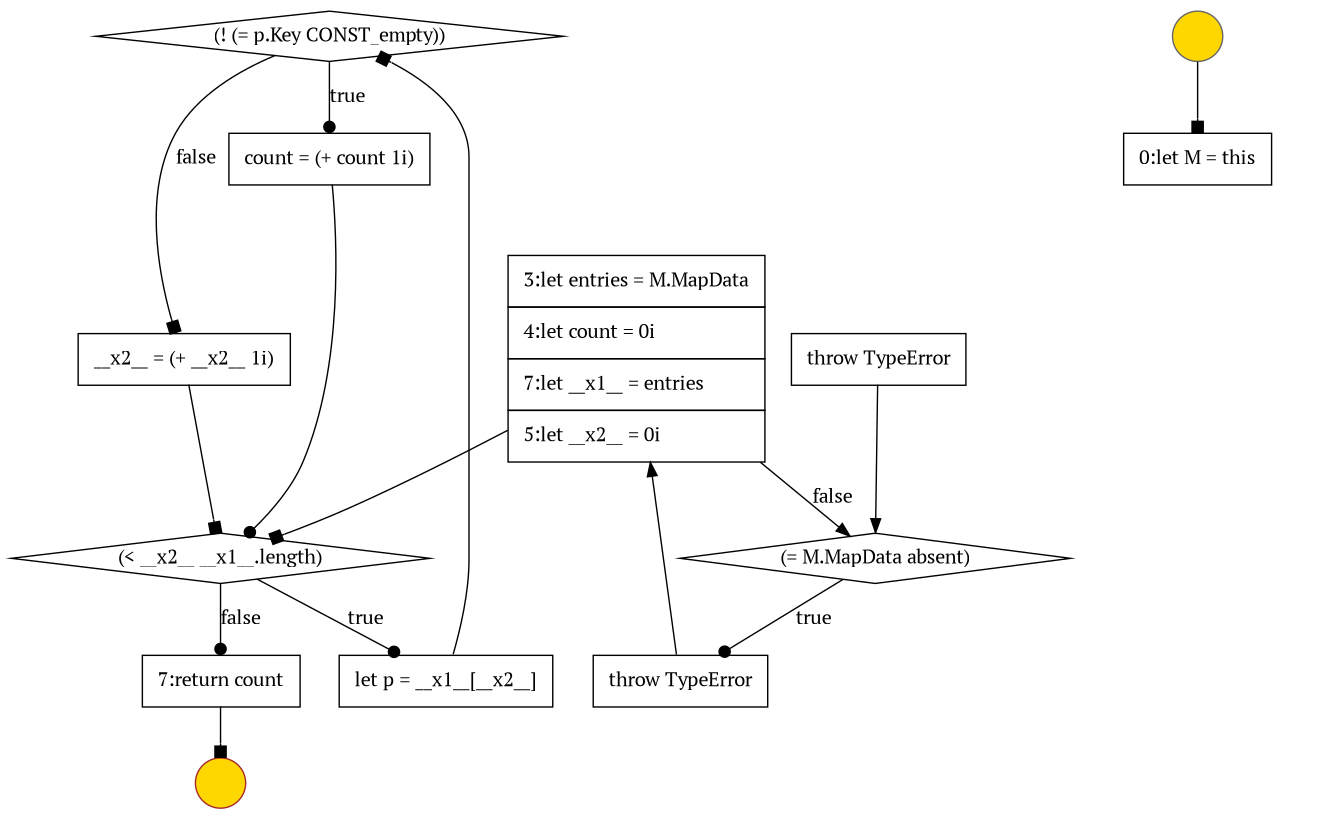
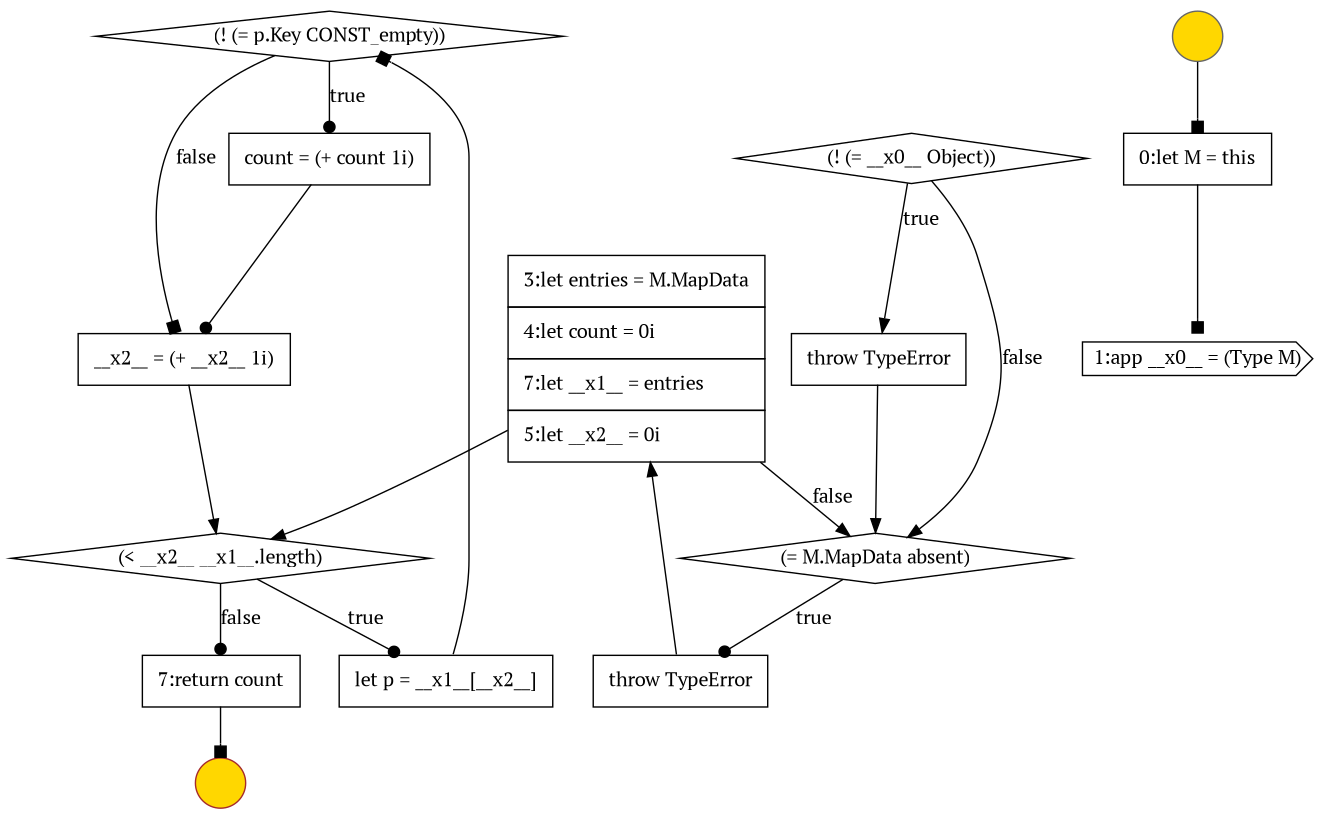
none -> (911, 158)
none -> (1198, 359)
(328, 366) -> (260, 254)
(201, 452) -> (201, 452)
(398, 486) -> (398, 486)
